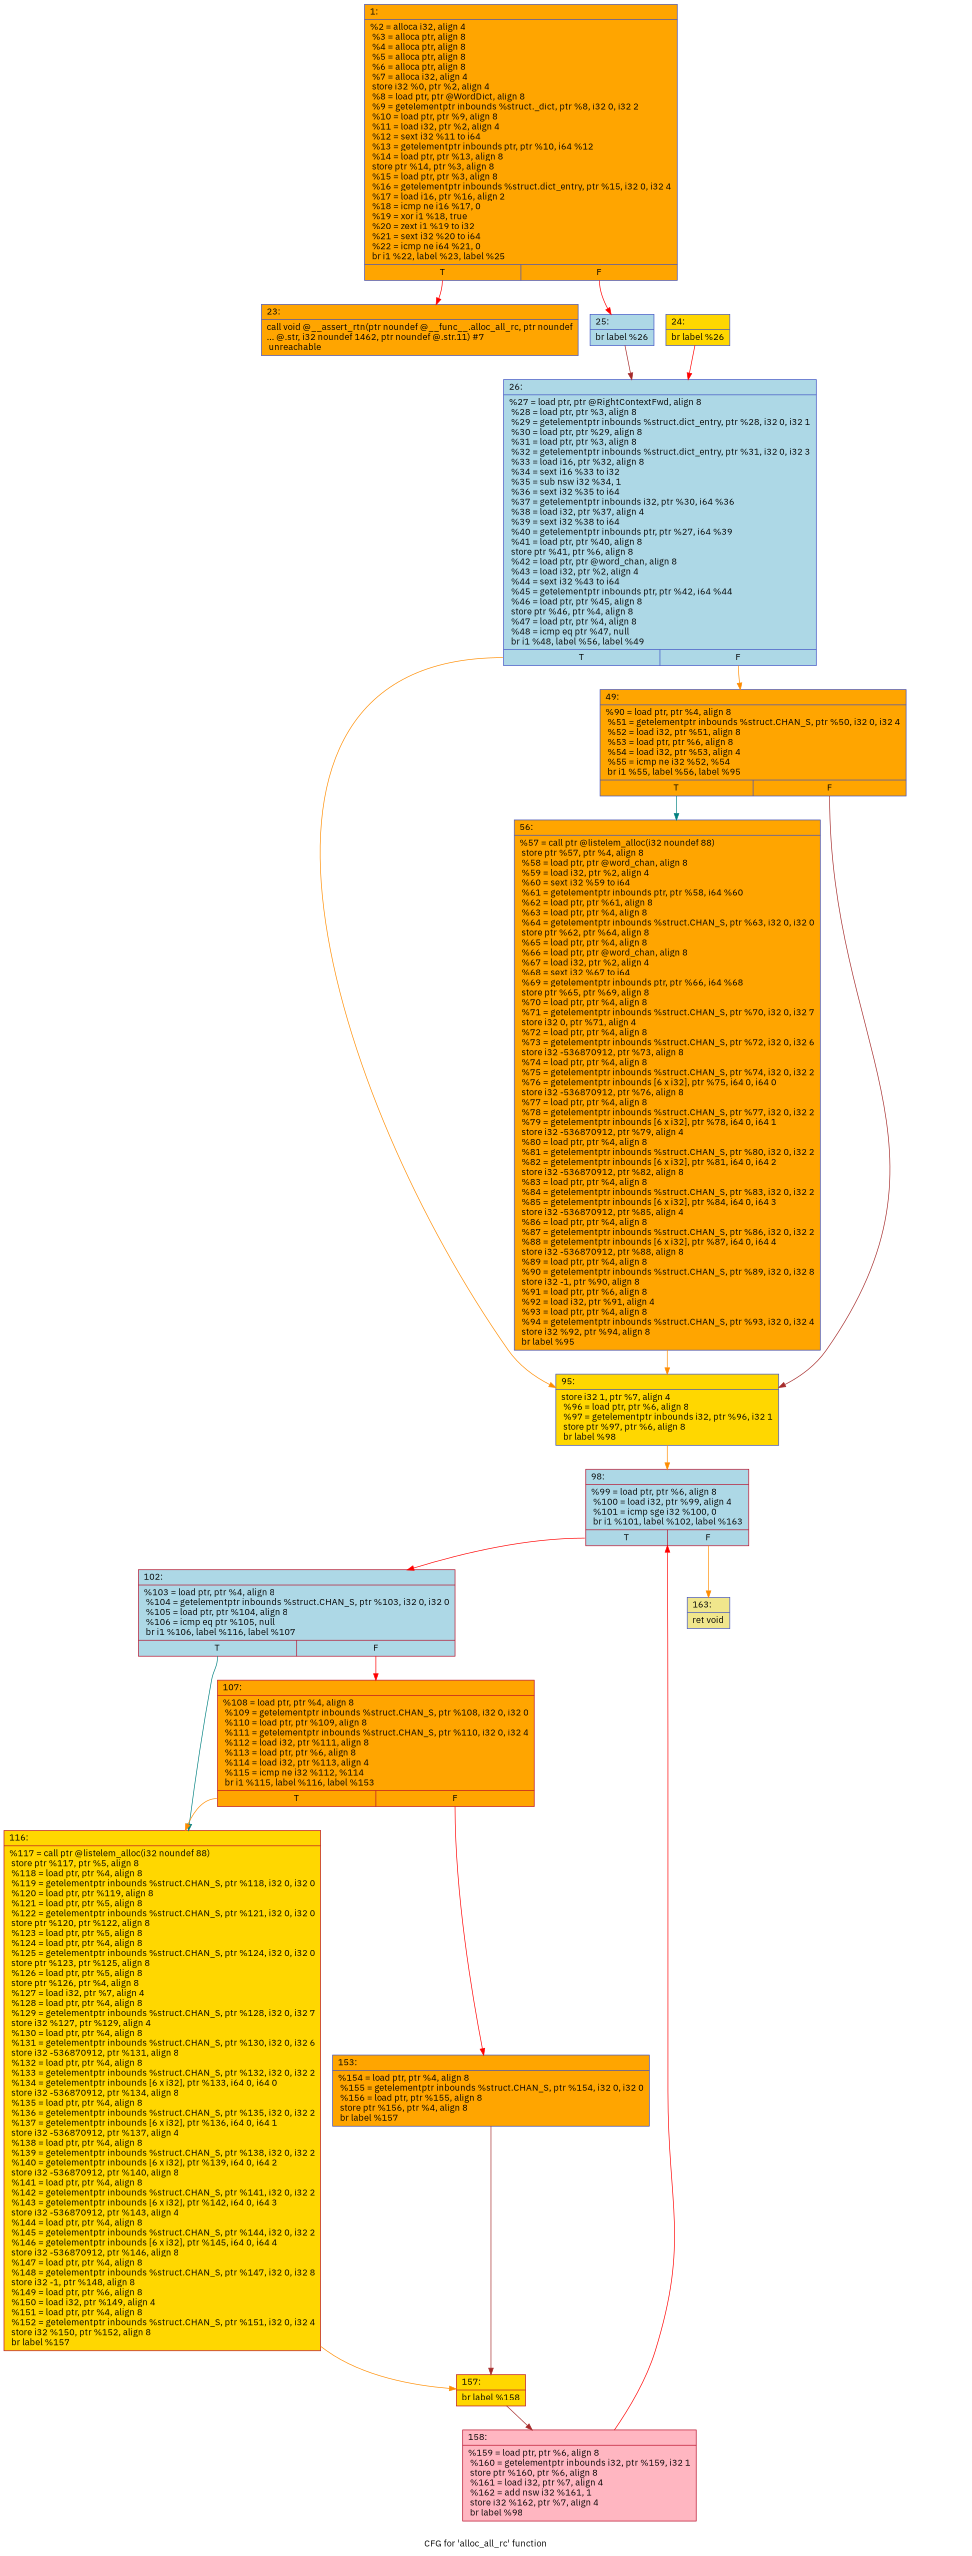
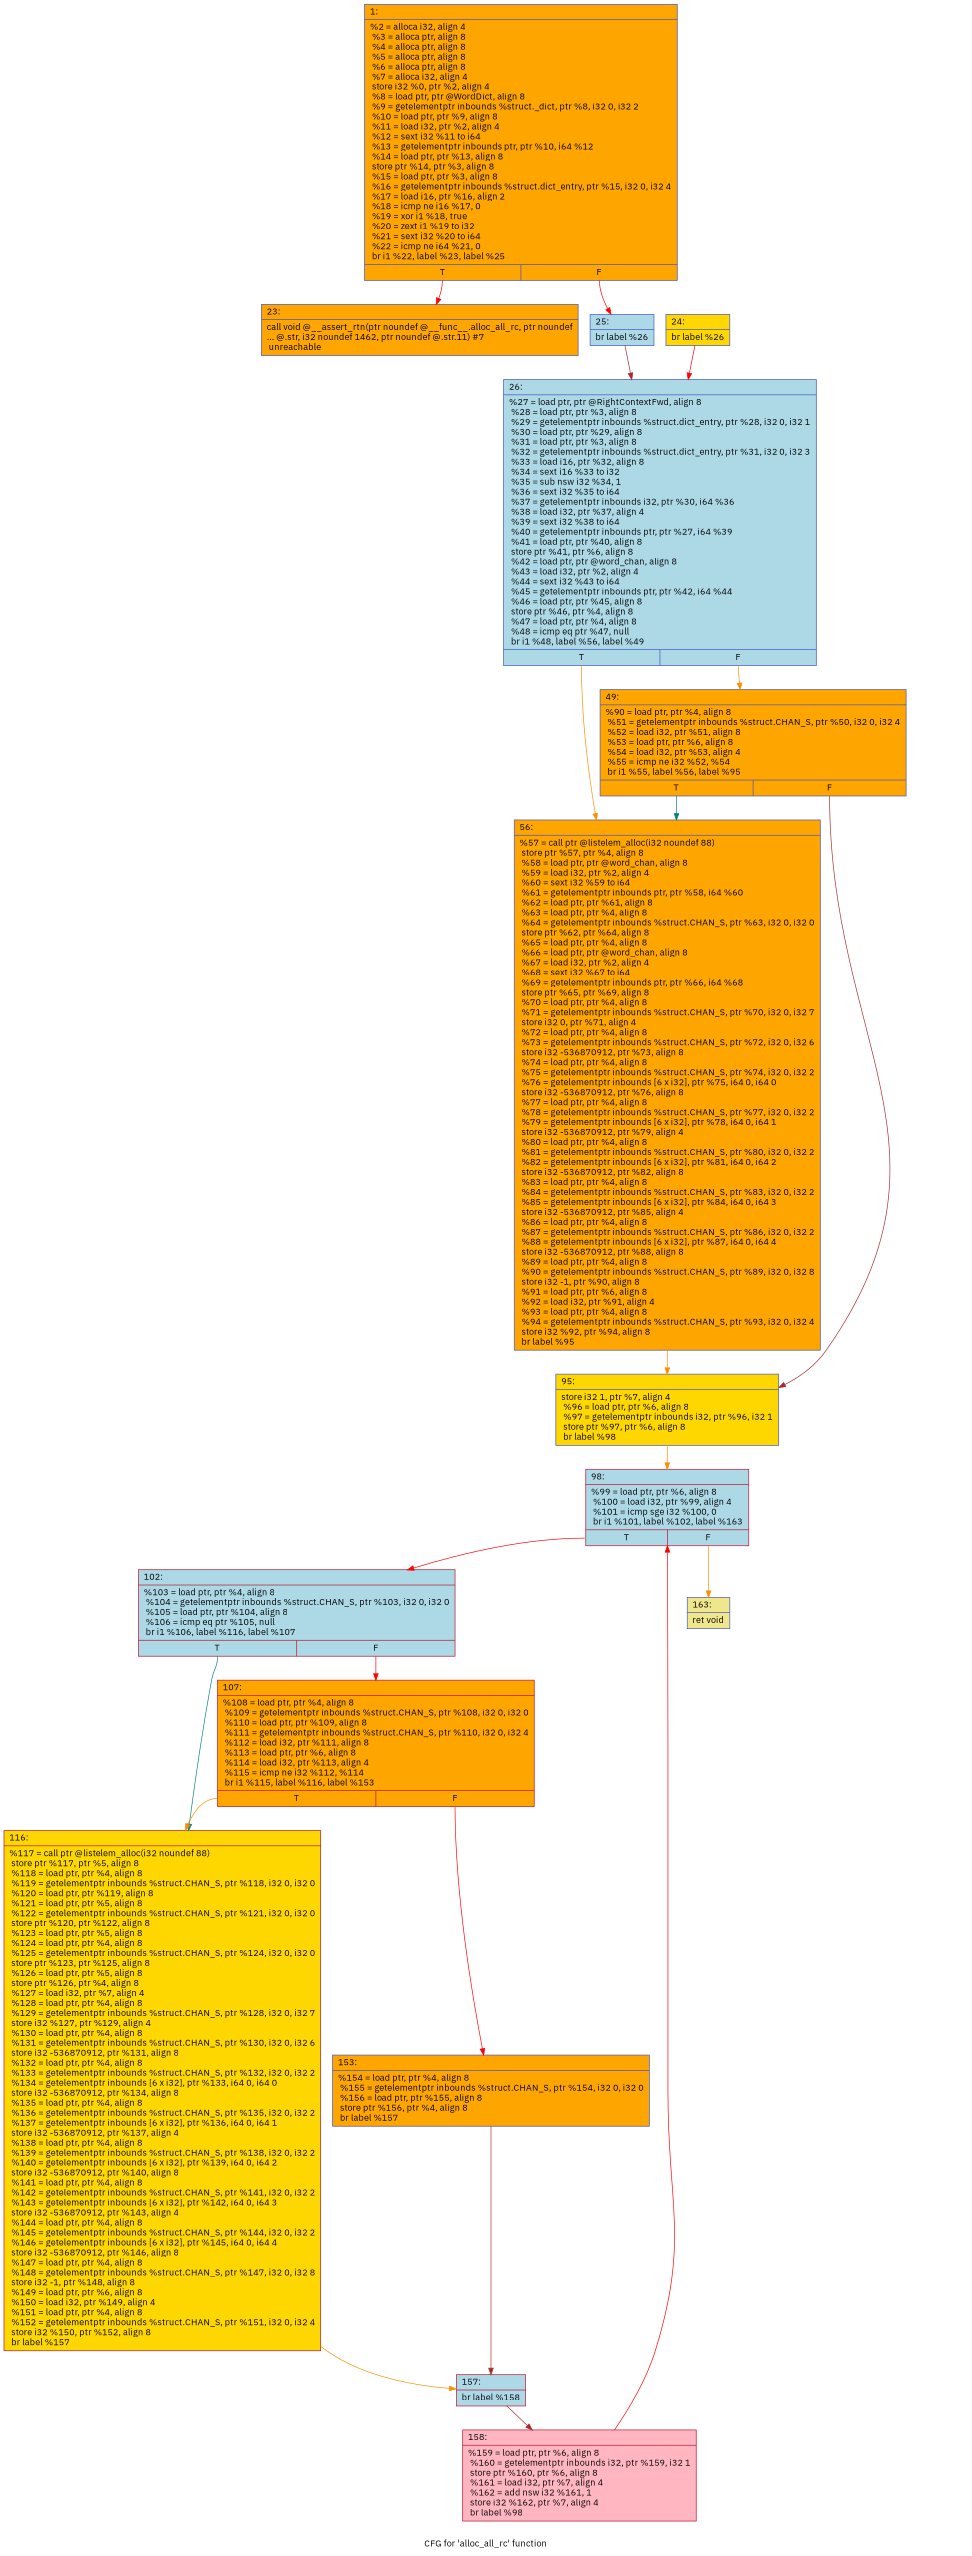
(342, 996) -> (585, 740)
(491, 2390) -> (491, 2390)
